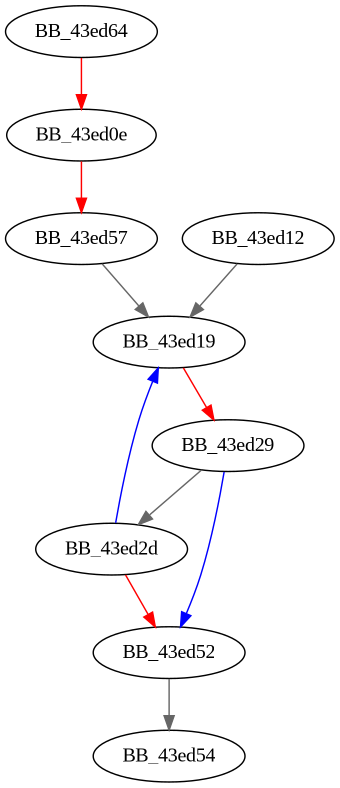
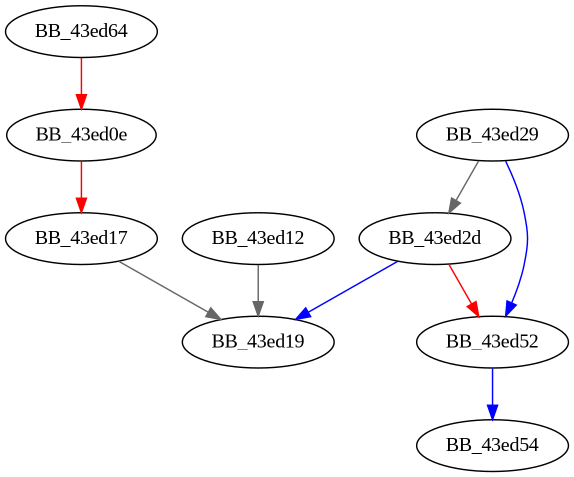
(81, 239) -> (81, 239)
(195, 388) -> none
(169, 697) -> (493, 387)
